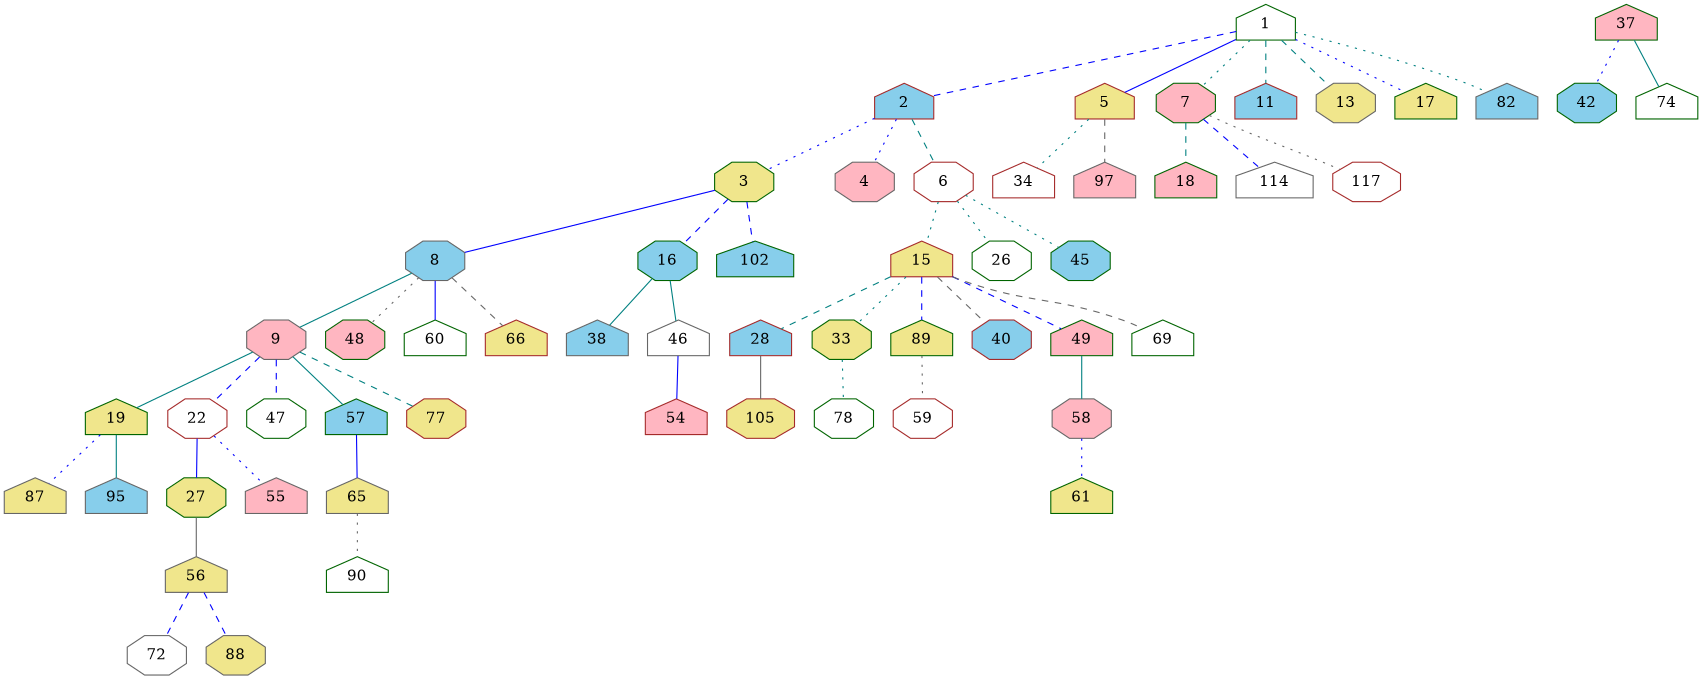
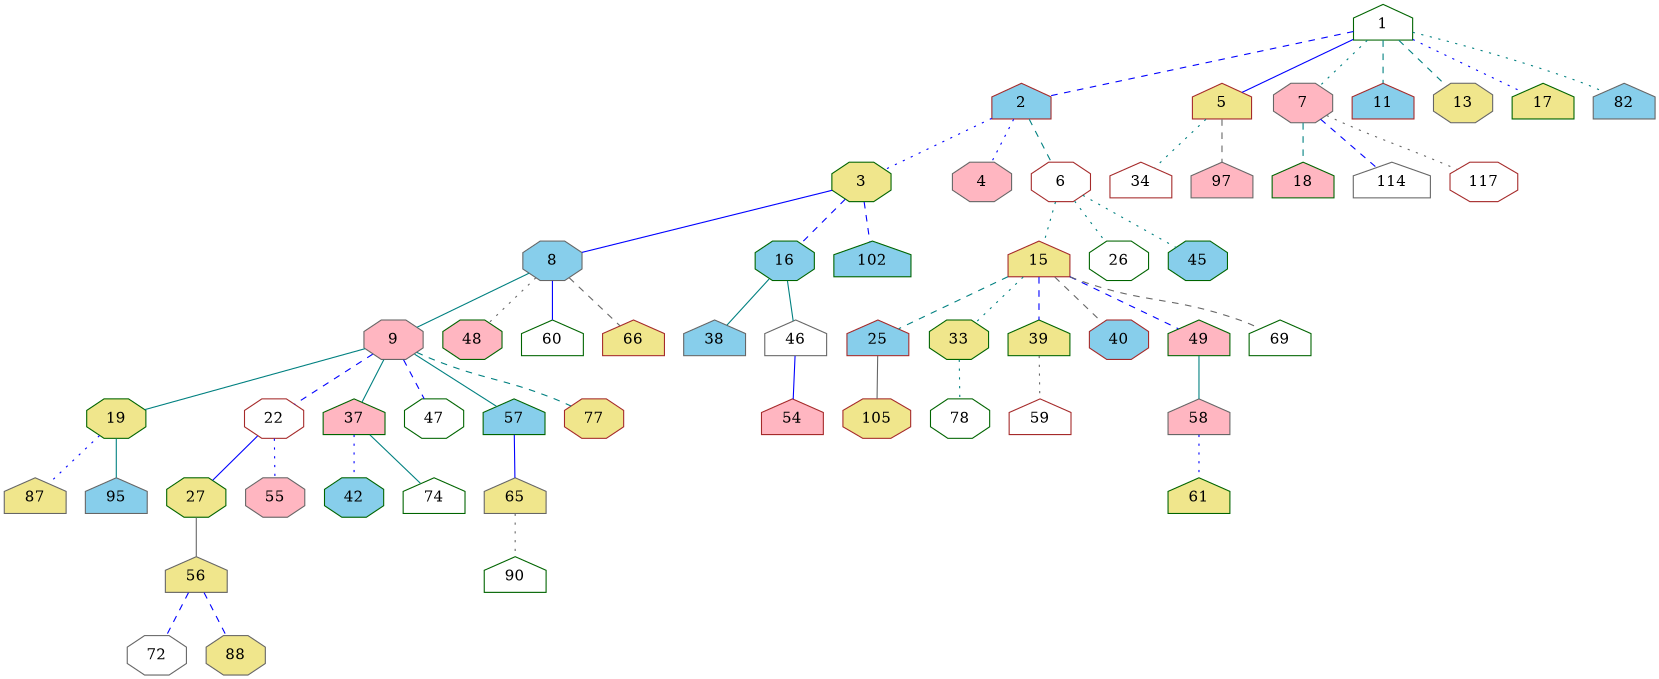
(1186, 103) -> (1303, 103)
(761, 340) -> (878, 340)
(922, 340) -> (1039, 340)
none -> (373, 381)
(116, 419) -> (116, 419)
(923, 419) -> (1040, 419)
(1082, 419) -> (1199, 419)
(276, 498) -> (275, 498)
